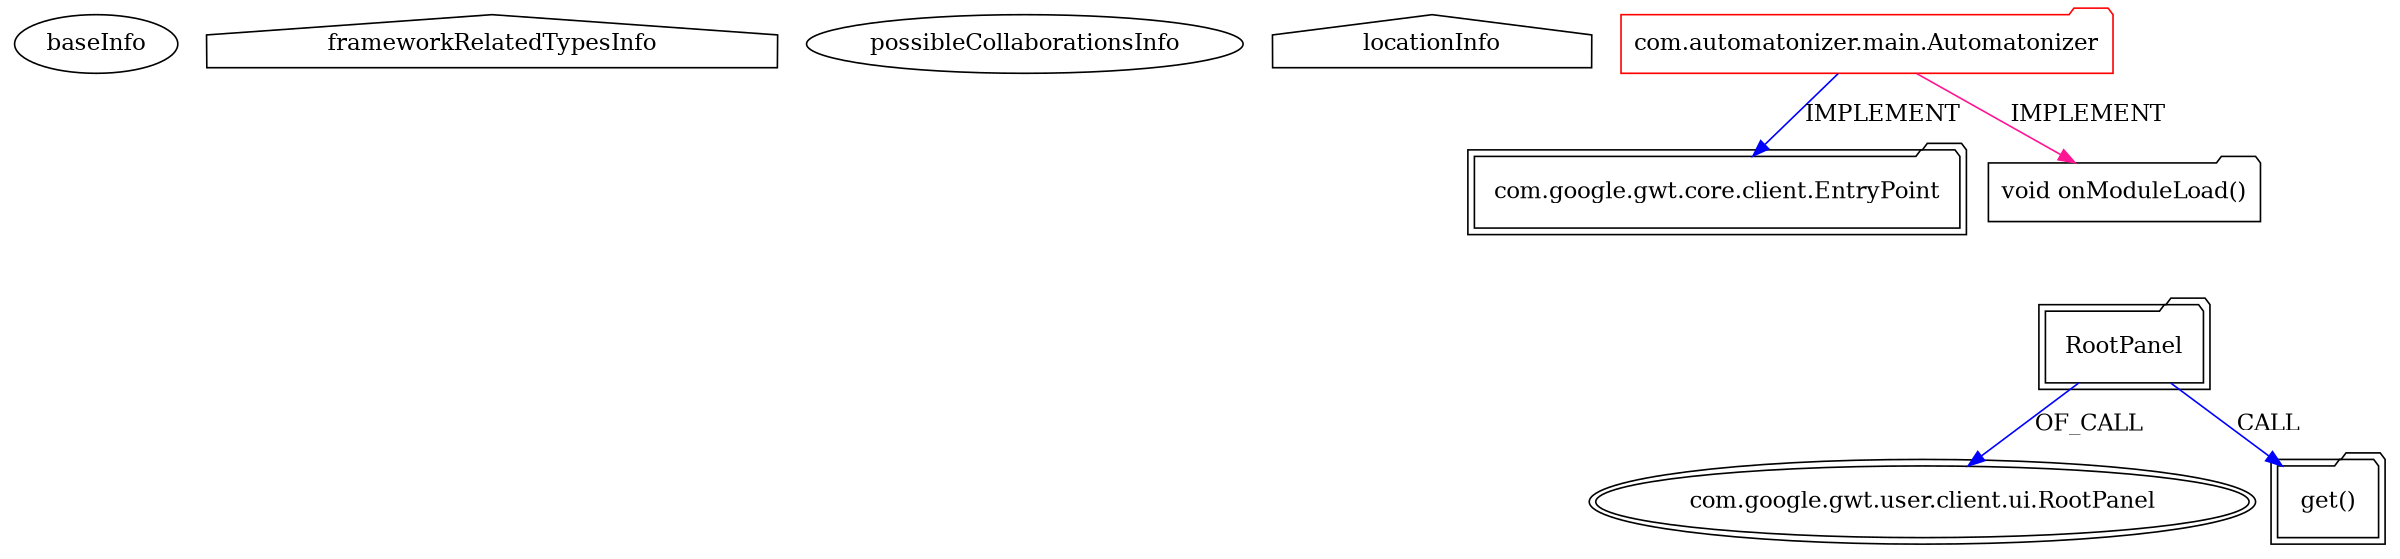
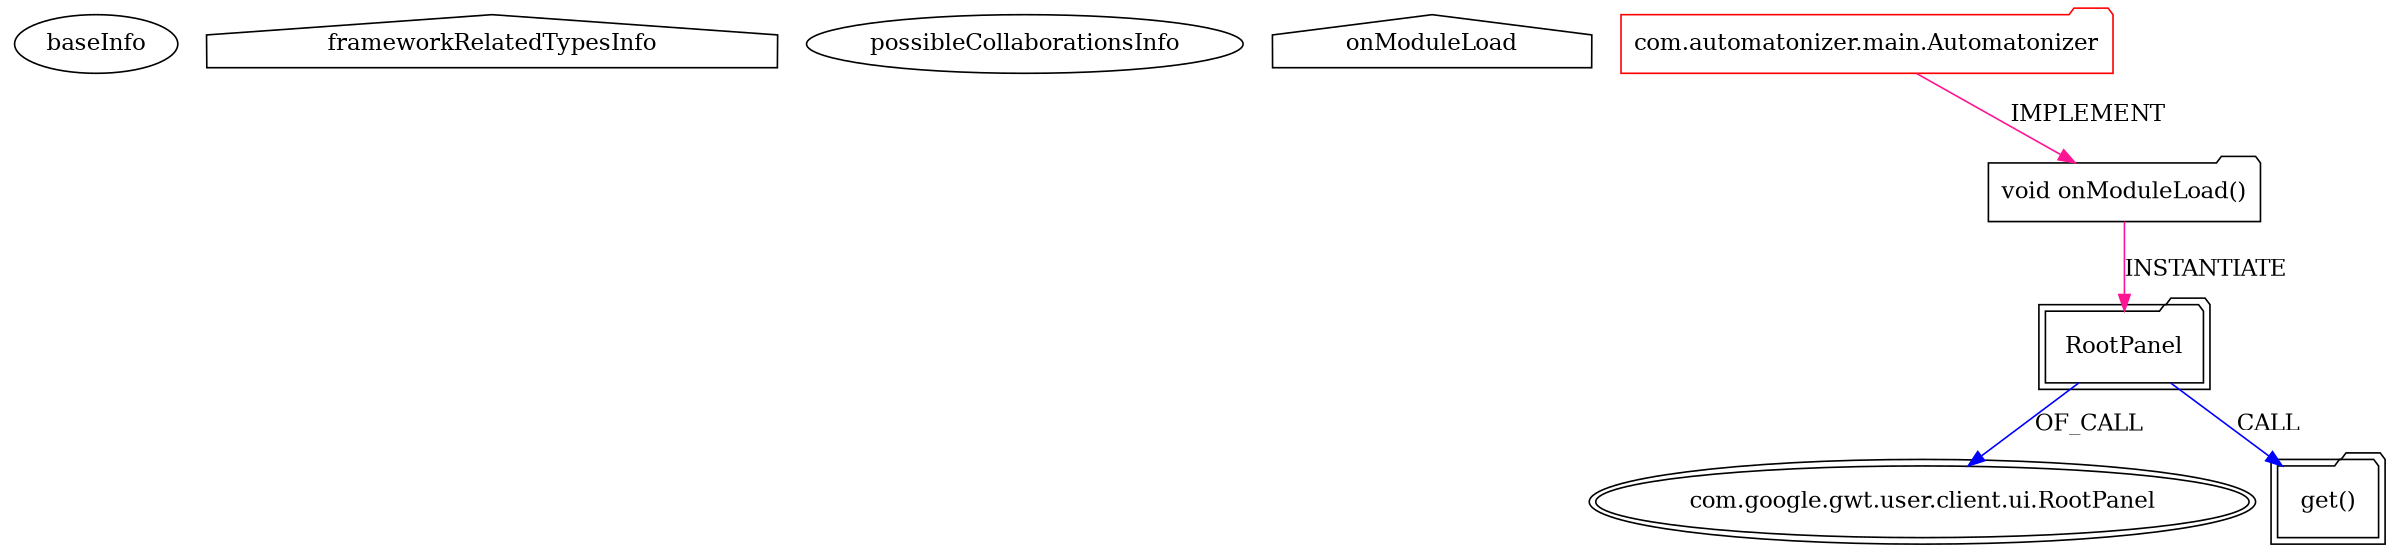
(1432, 44) -> (1432, 44)
(1717, 192) -> none
none -> (2124, 258)
